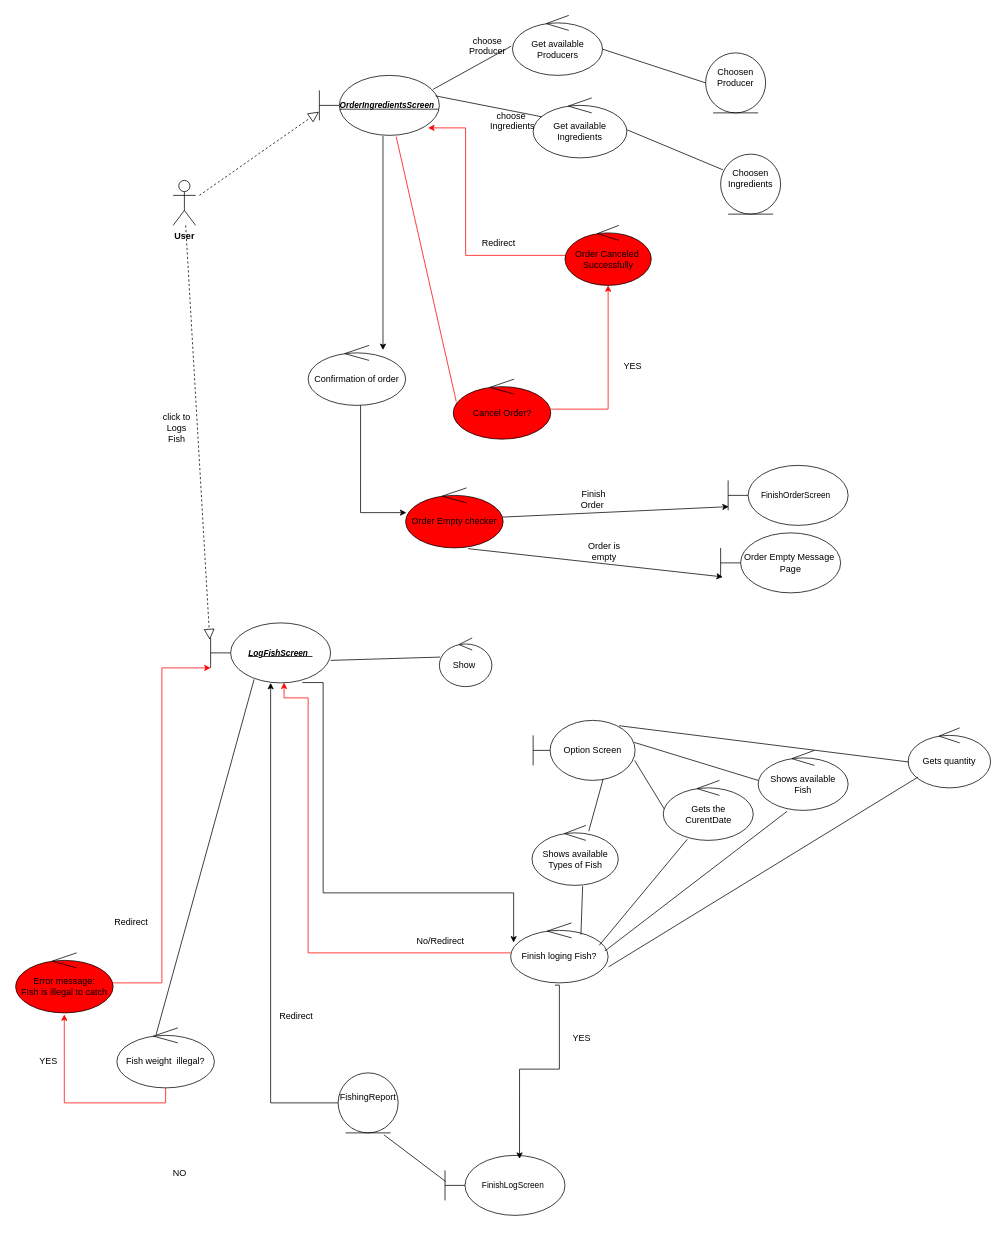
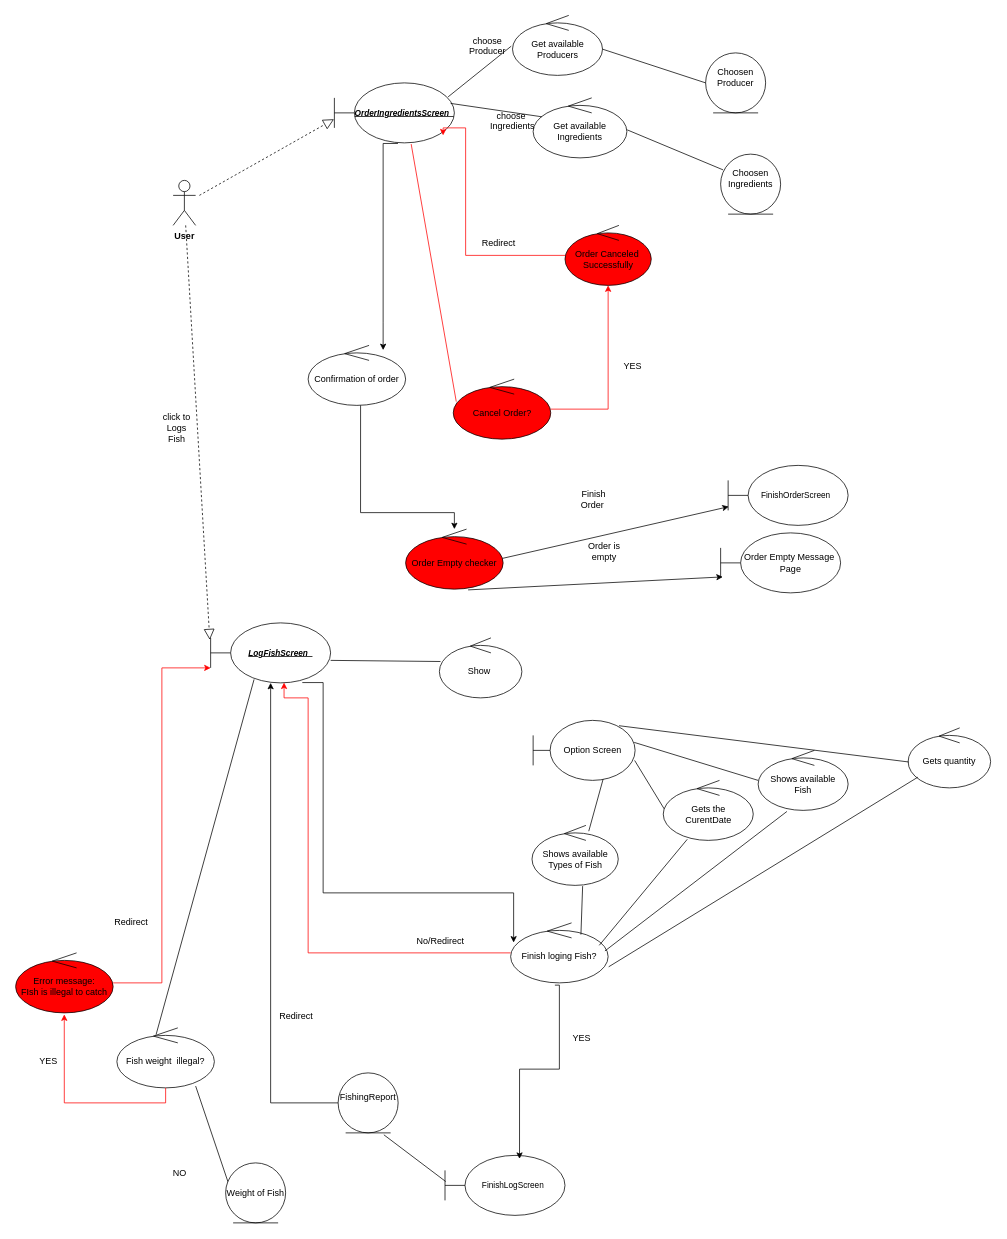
(379, 105) -> (394, 113)
(454, 518) -> (454, 559)
(465, 662) -> (480, 668)
none -> (212, 1134)
none -> (255, 1193)
